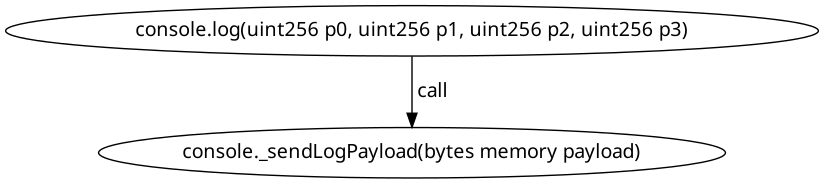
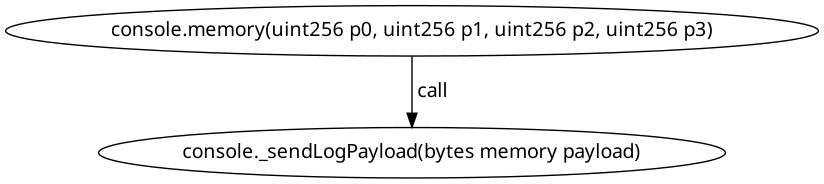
(412, 31) -> (412, 31)
